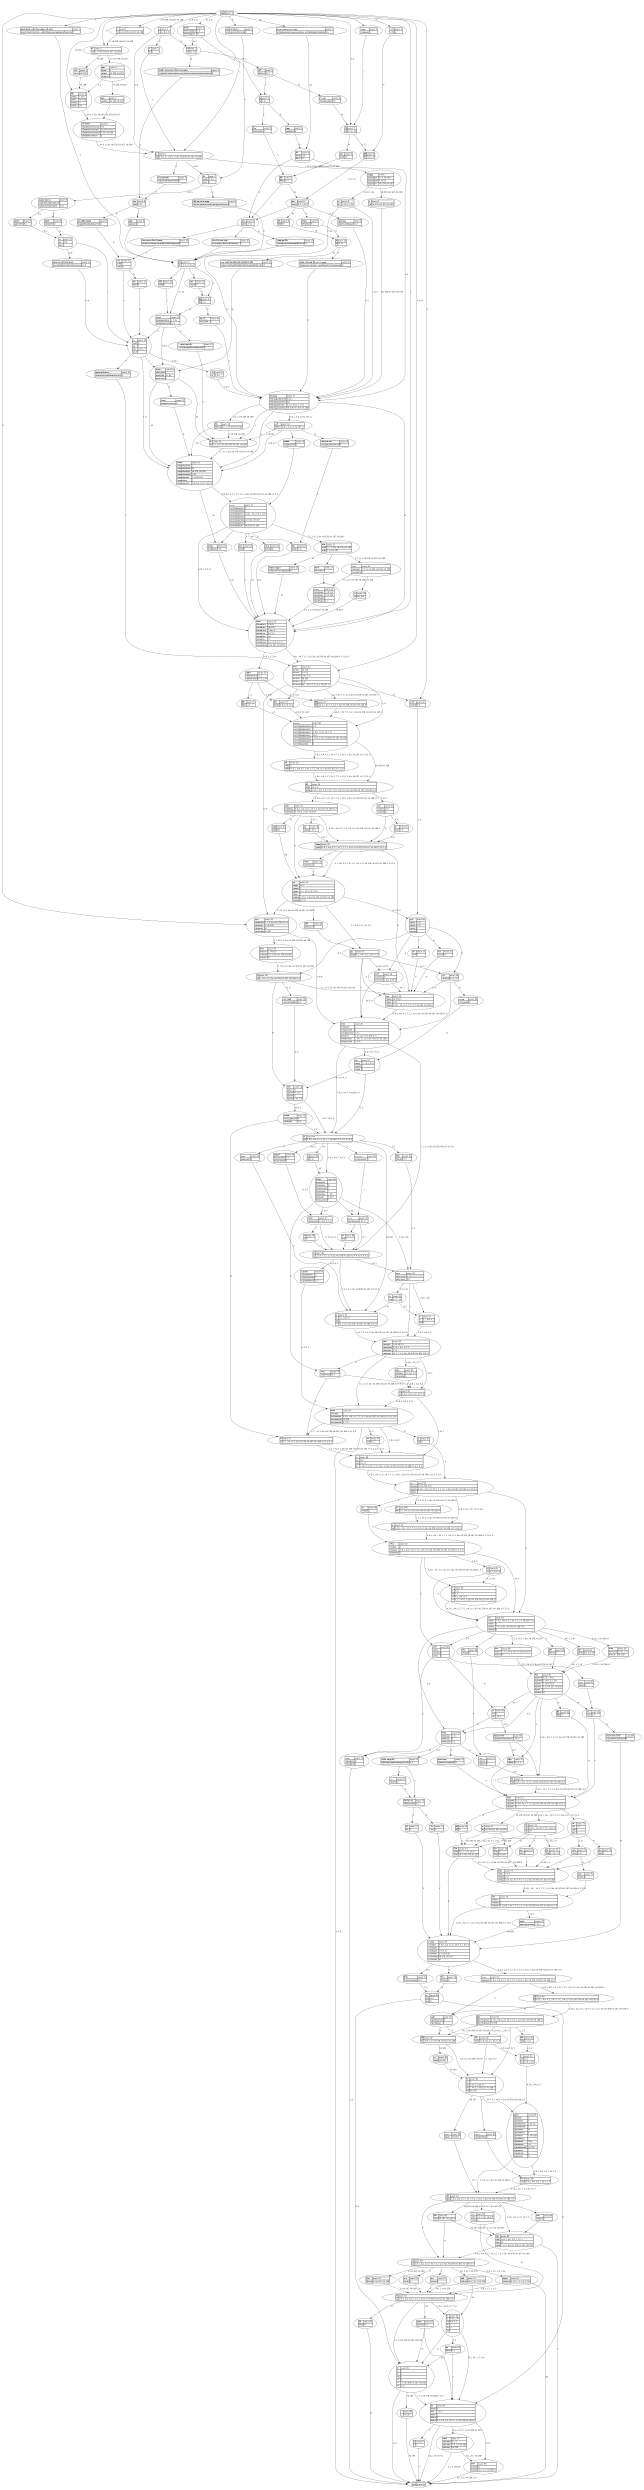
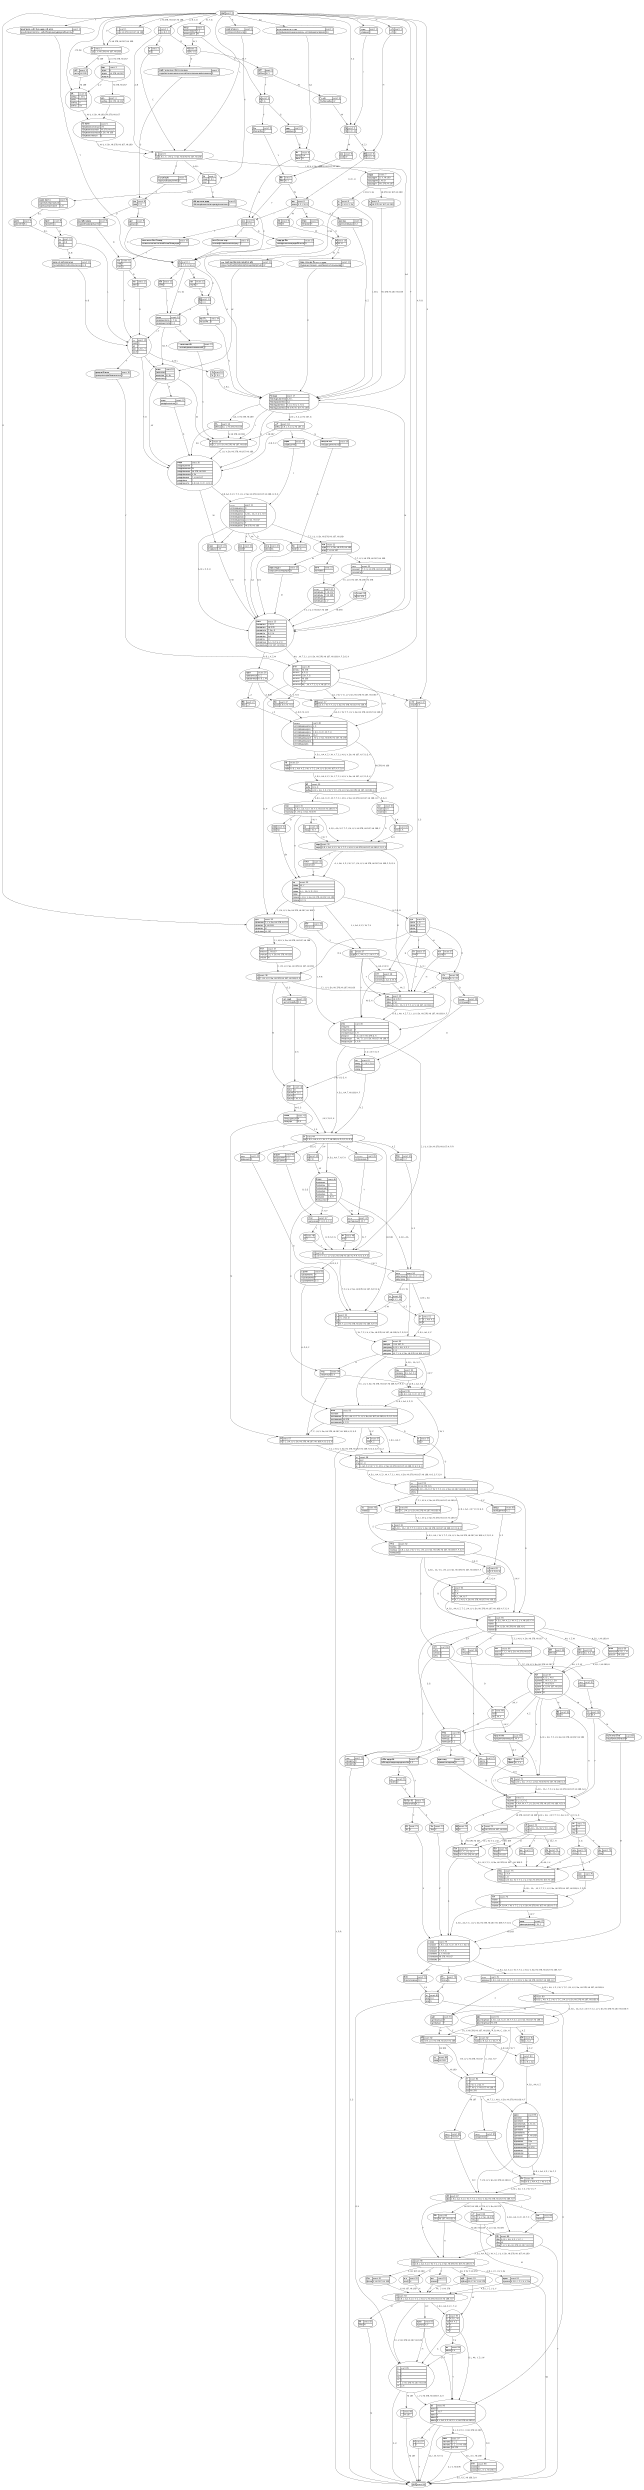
(53, 213) -> none
none -> (504, 1509)
